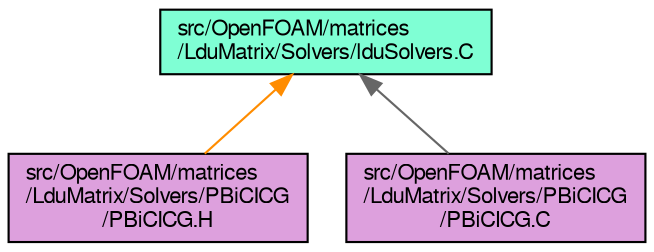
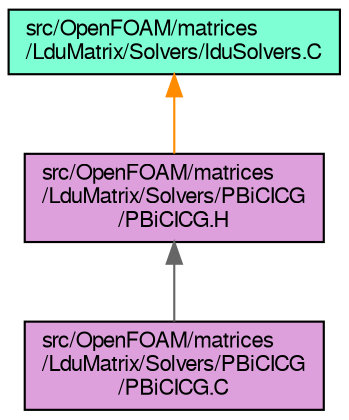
(413, 122) -> (174, 293)
